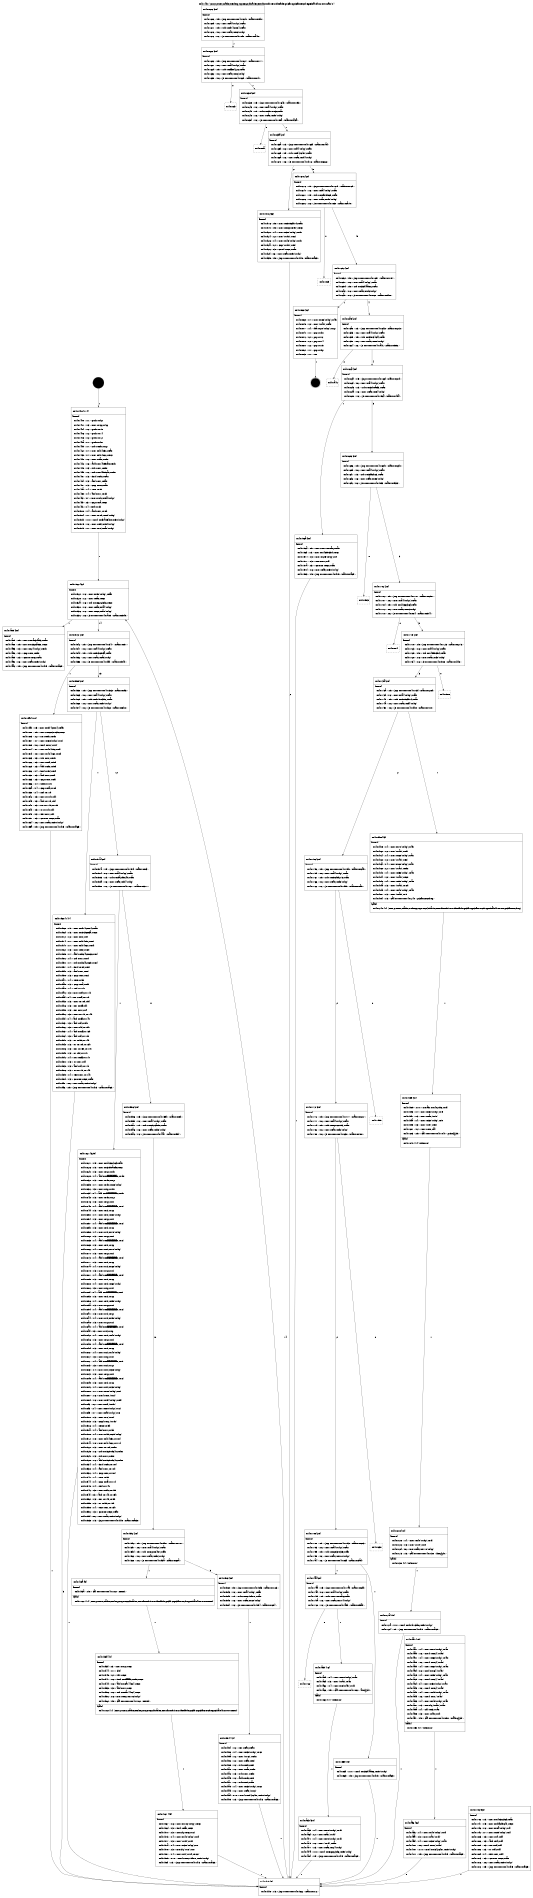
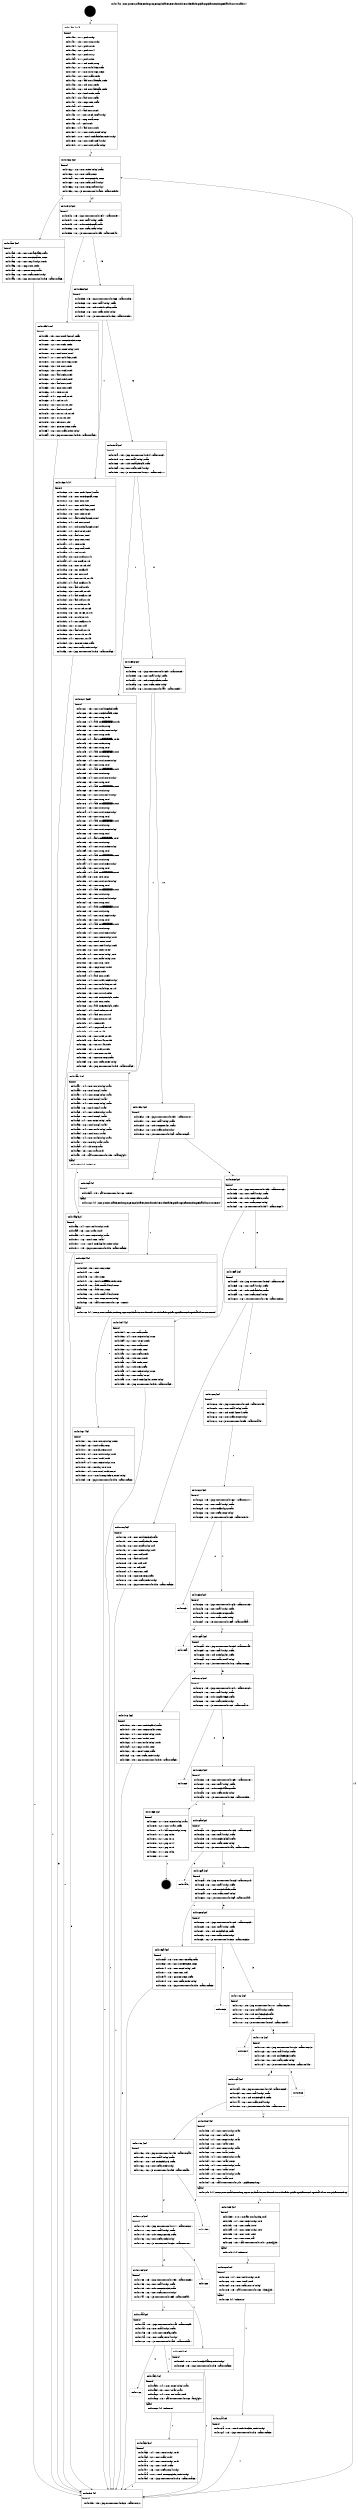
none -> (149, 886)
none -> (256, 1286)
none -> (34, 1403)
